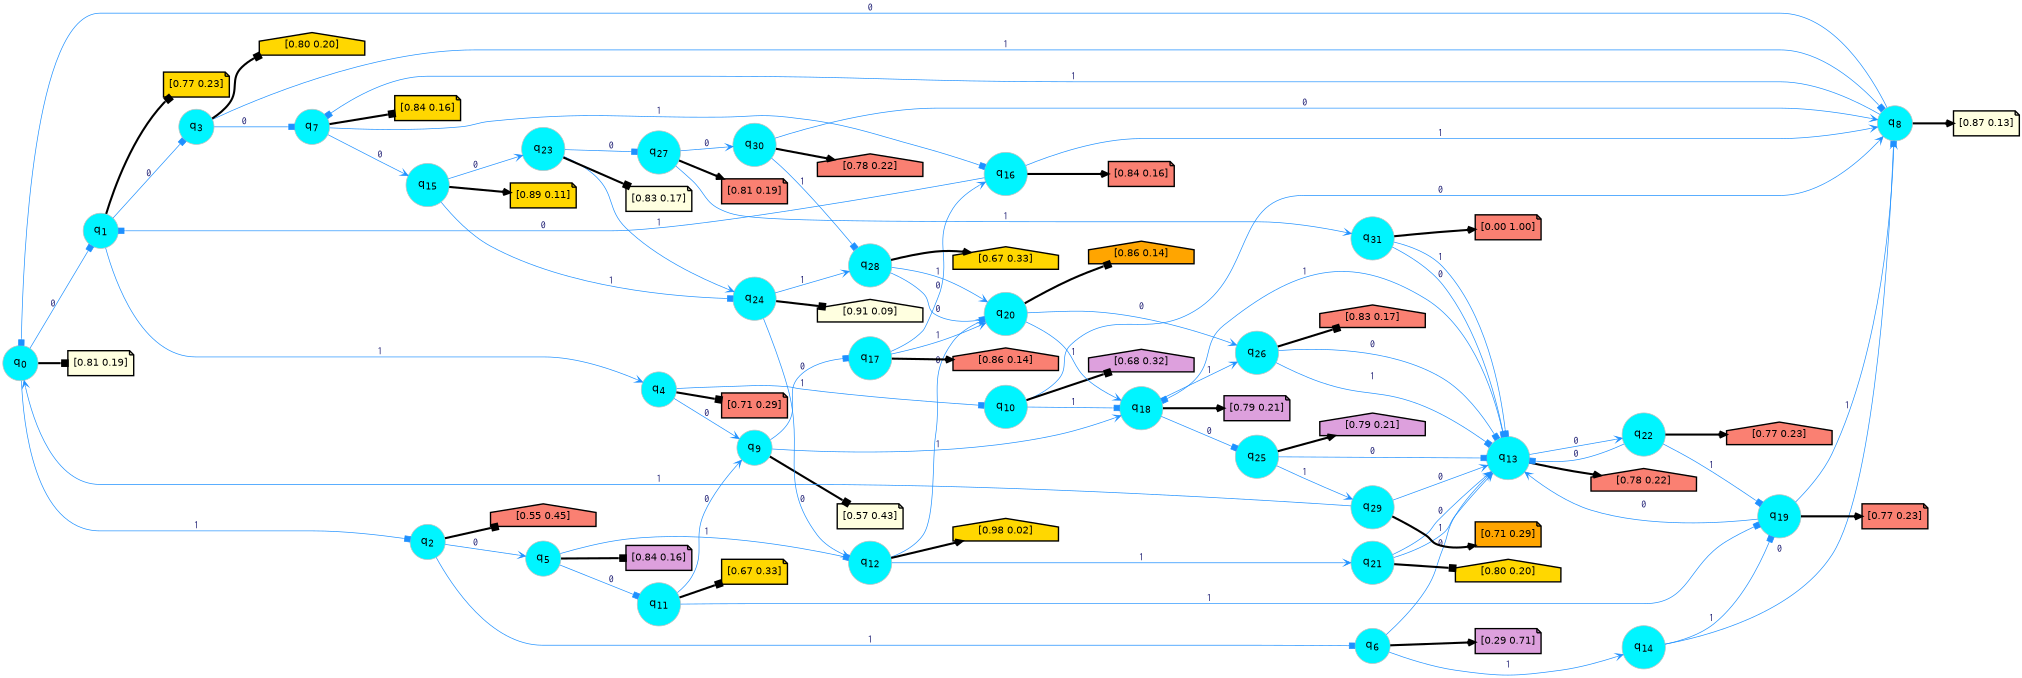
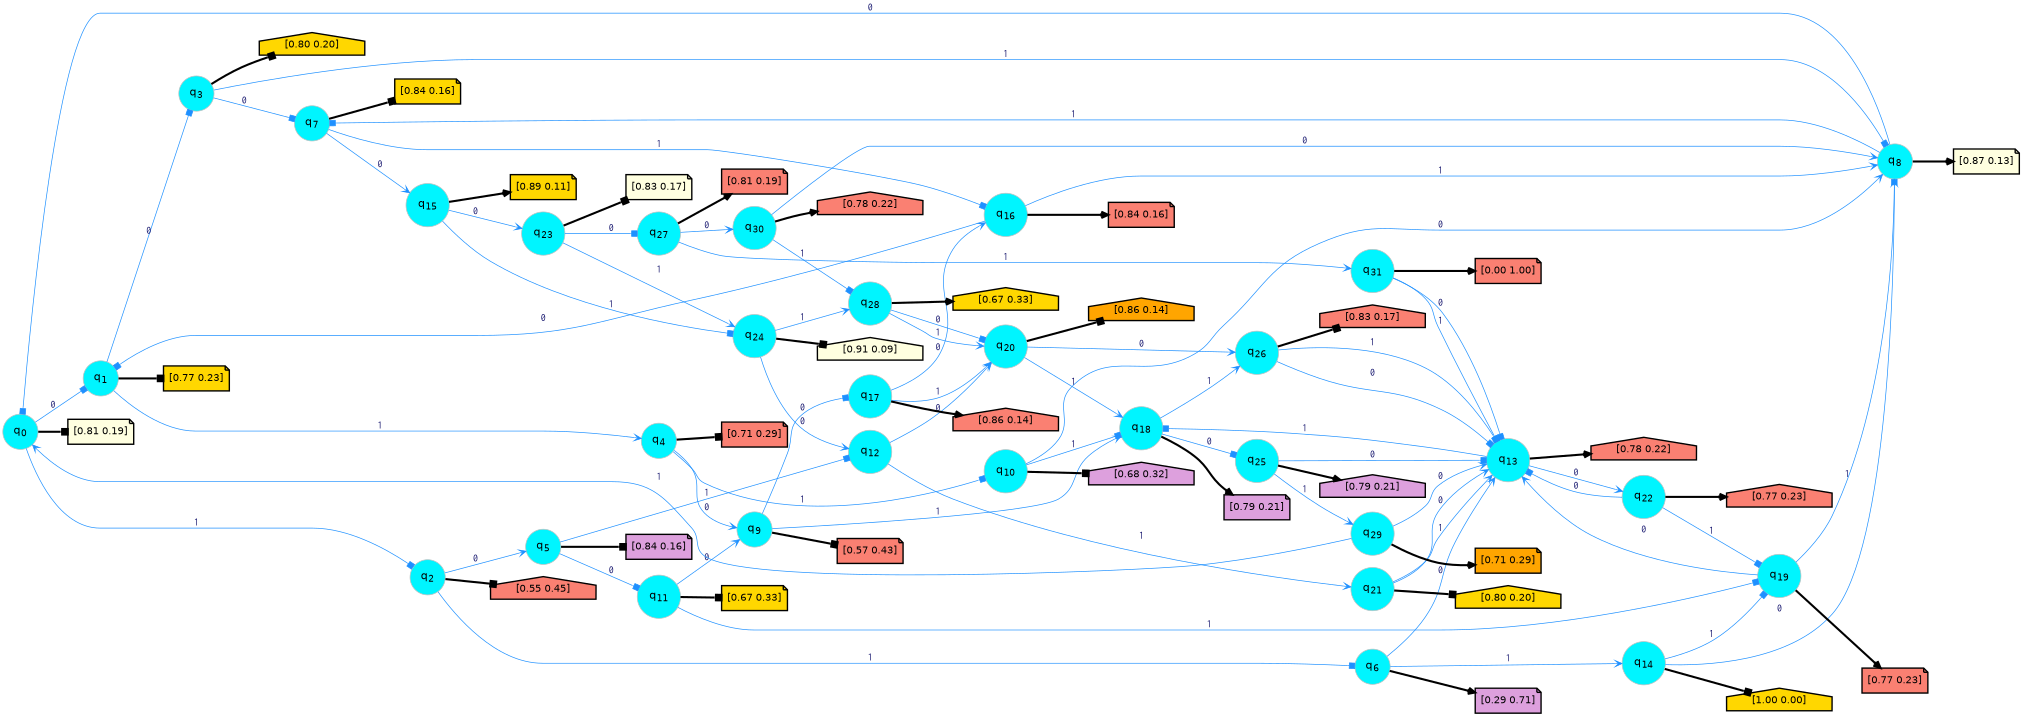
(870, 516) -> (870, 551)
(1006, 531) -> none
none -> (1779, 701)
